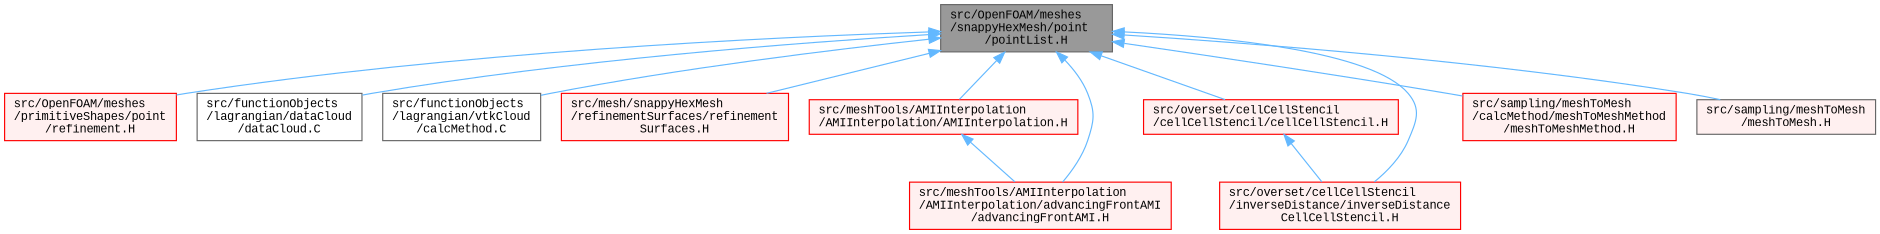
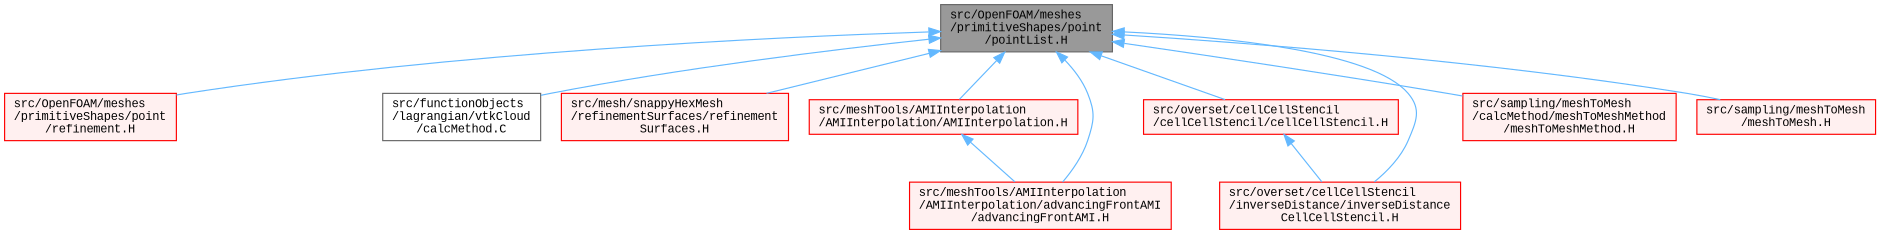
(1027, 28) -> (1027, 28)
(280, 117) -> none
(1786, 117) -> (1786, 117)
